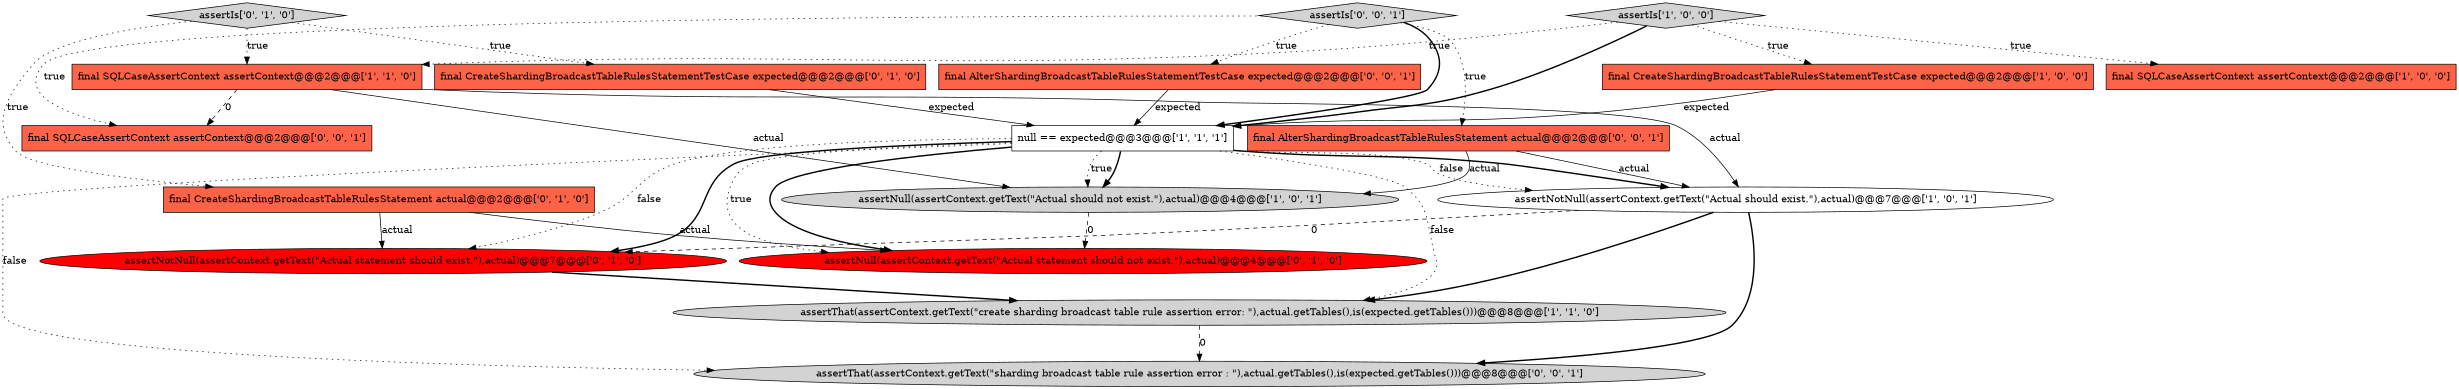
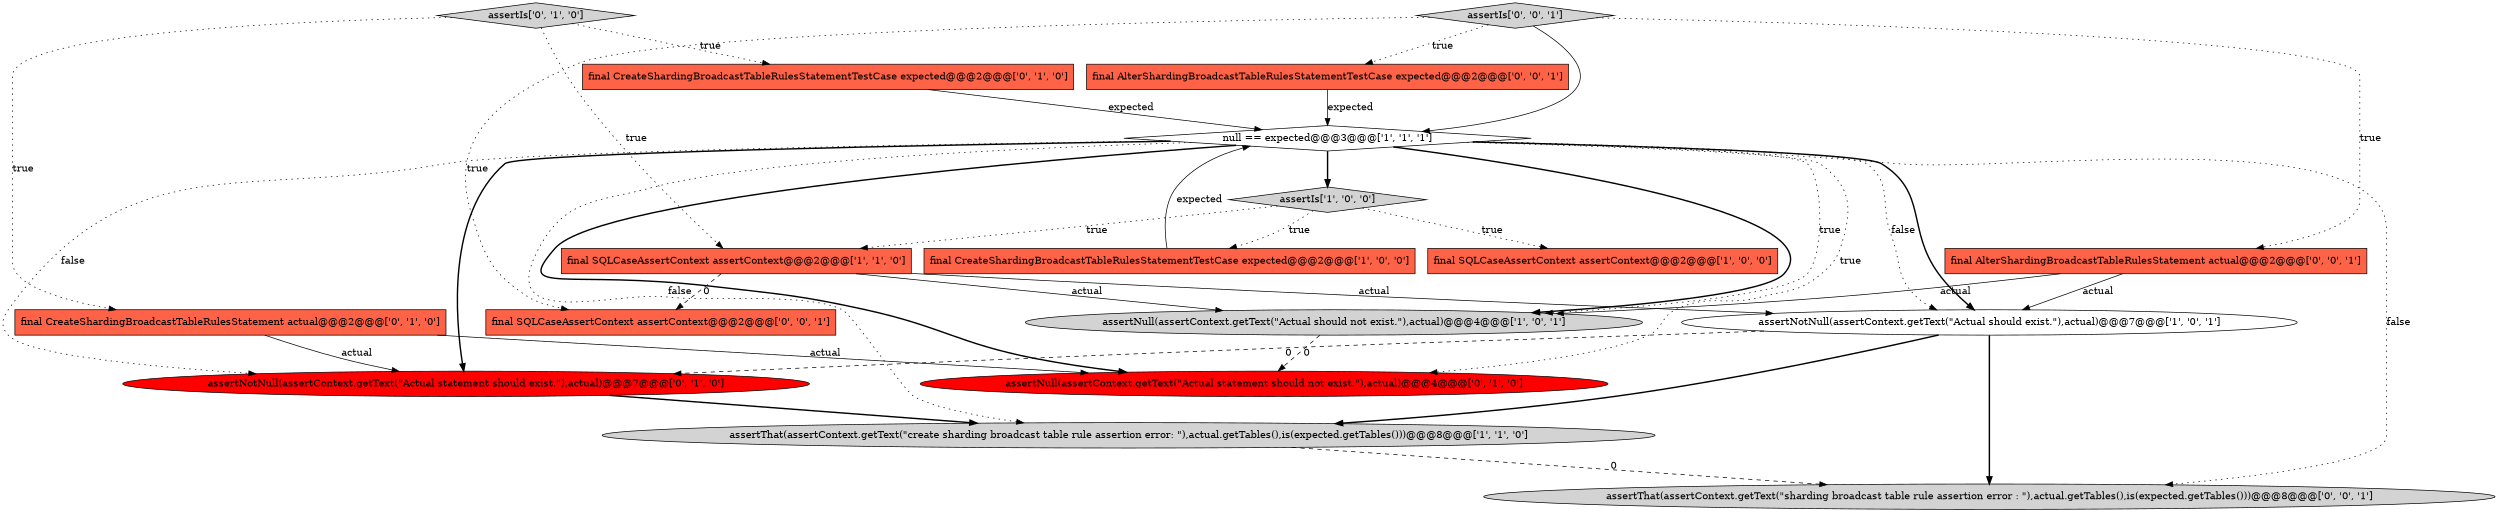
(1450, 100) -> (1328, 165)
(1384, 101) -> (1546, 107)
(1123, 138) -> (1328, 138)
